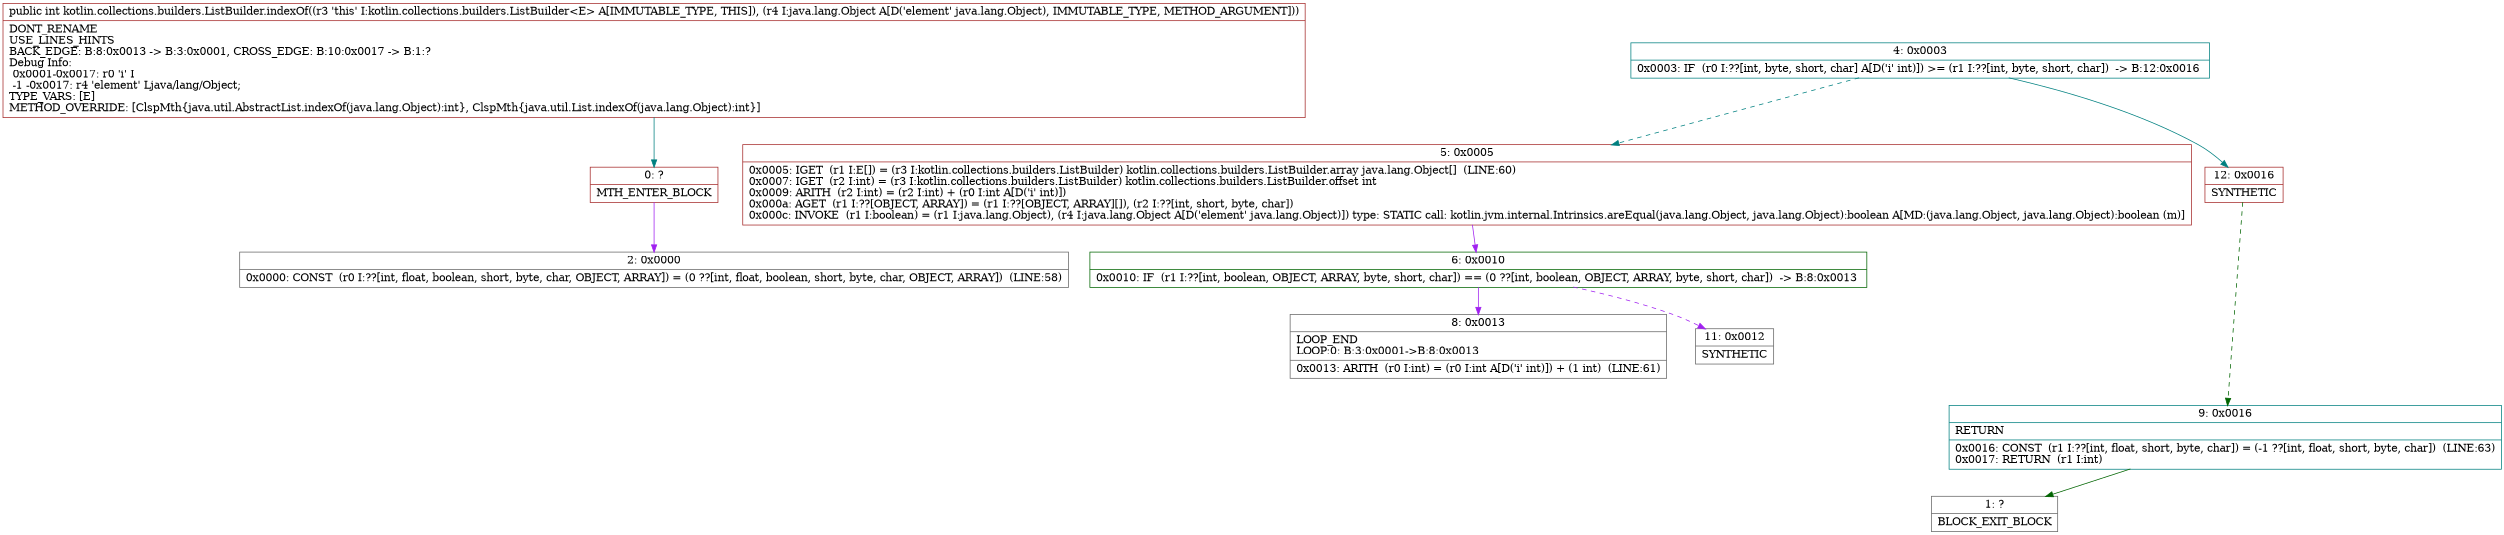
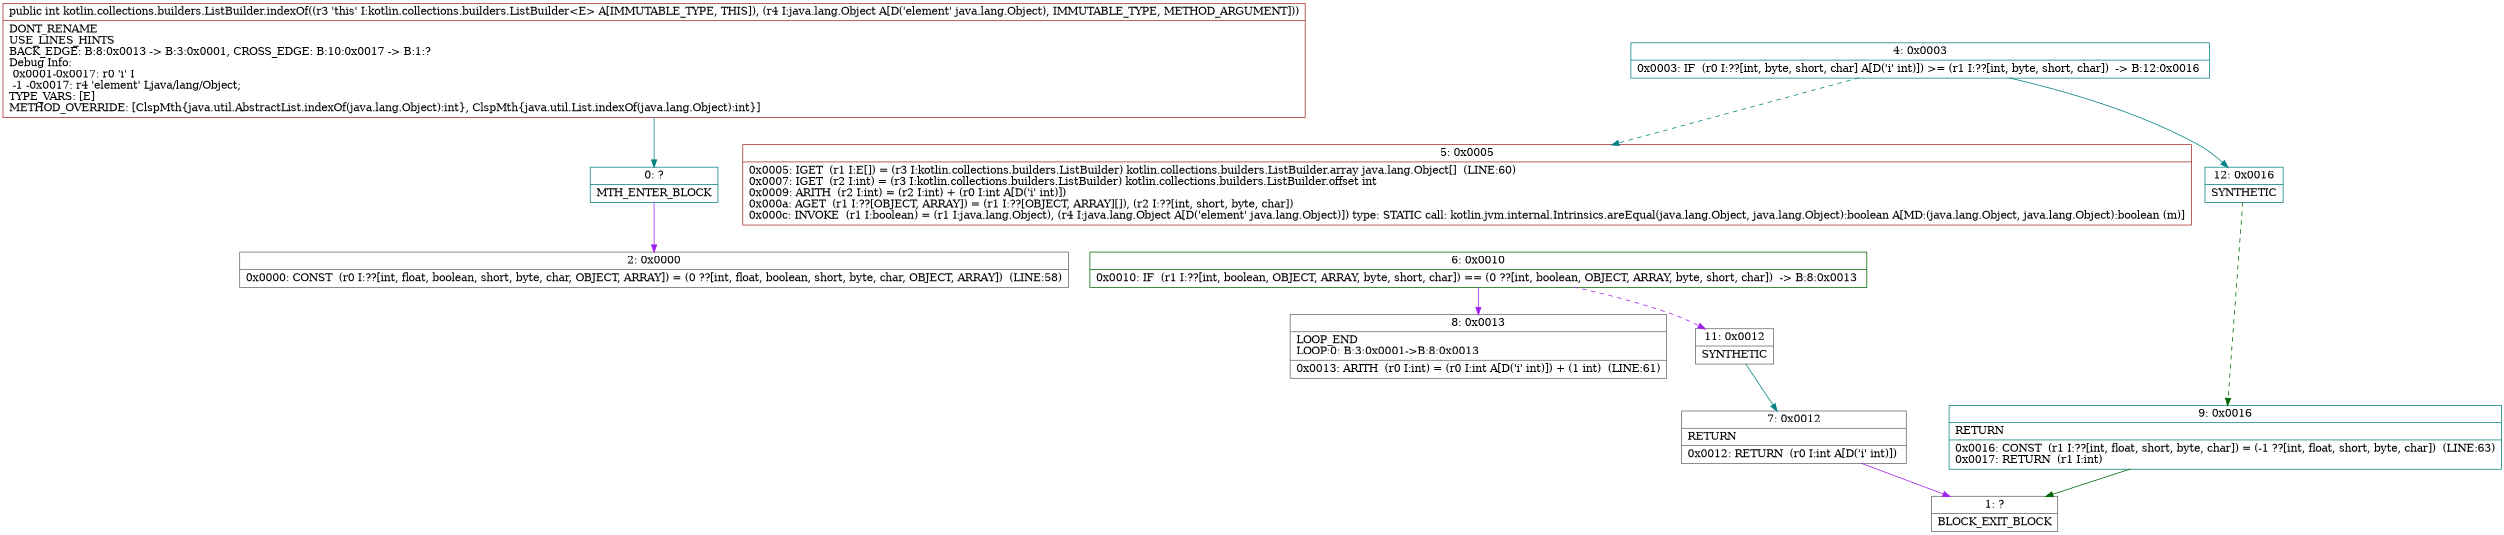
(654, 185) -> (654, 185)
(2244, 185) -> (2244, 185)
(1474, 235) -> none
none -> (1794, 437)
